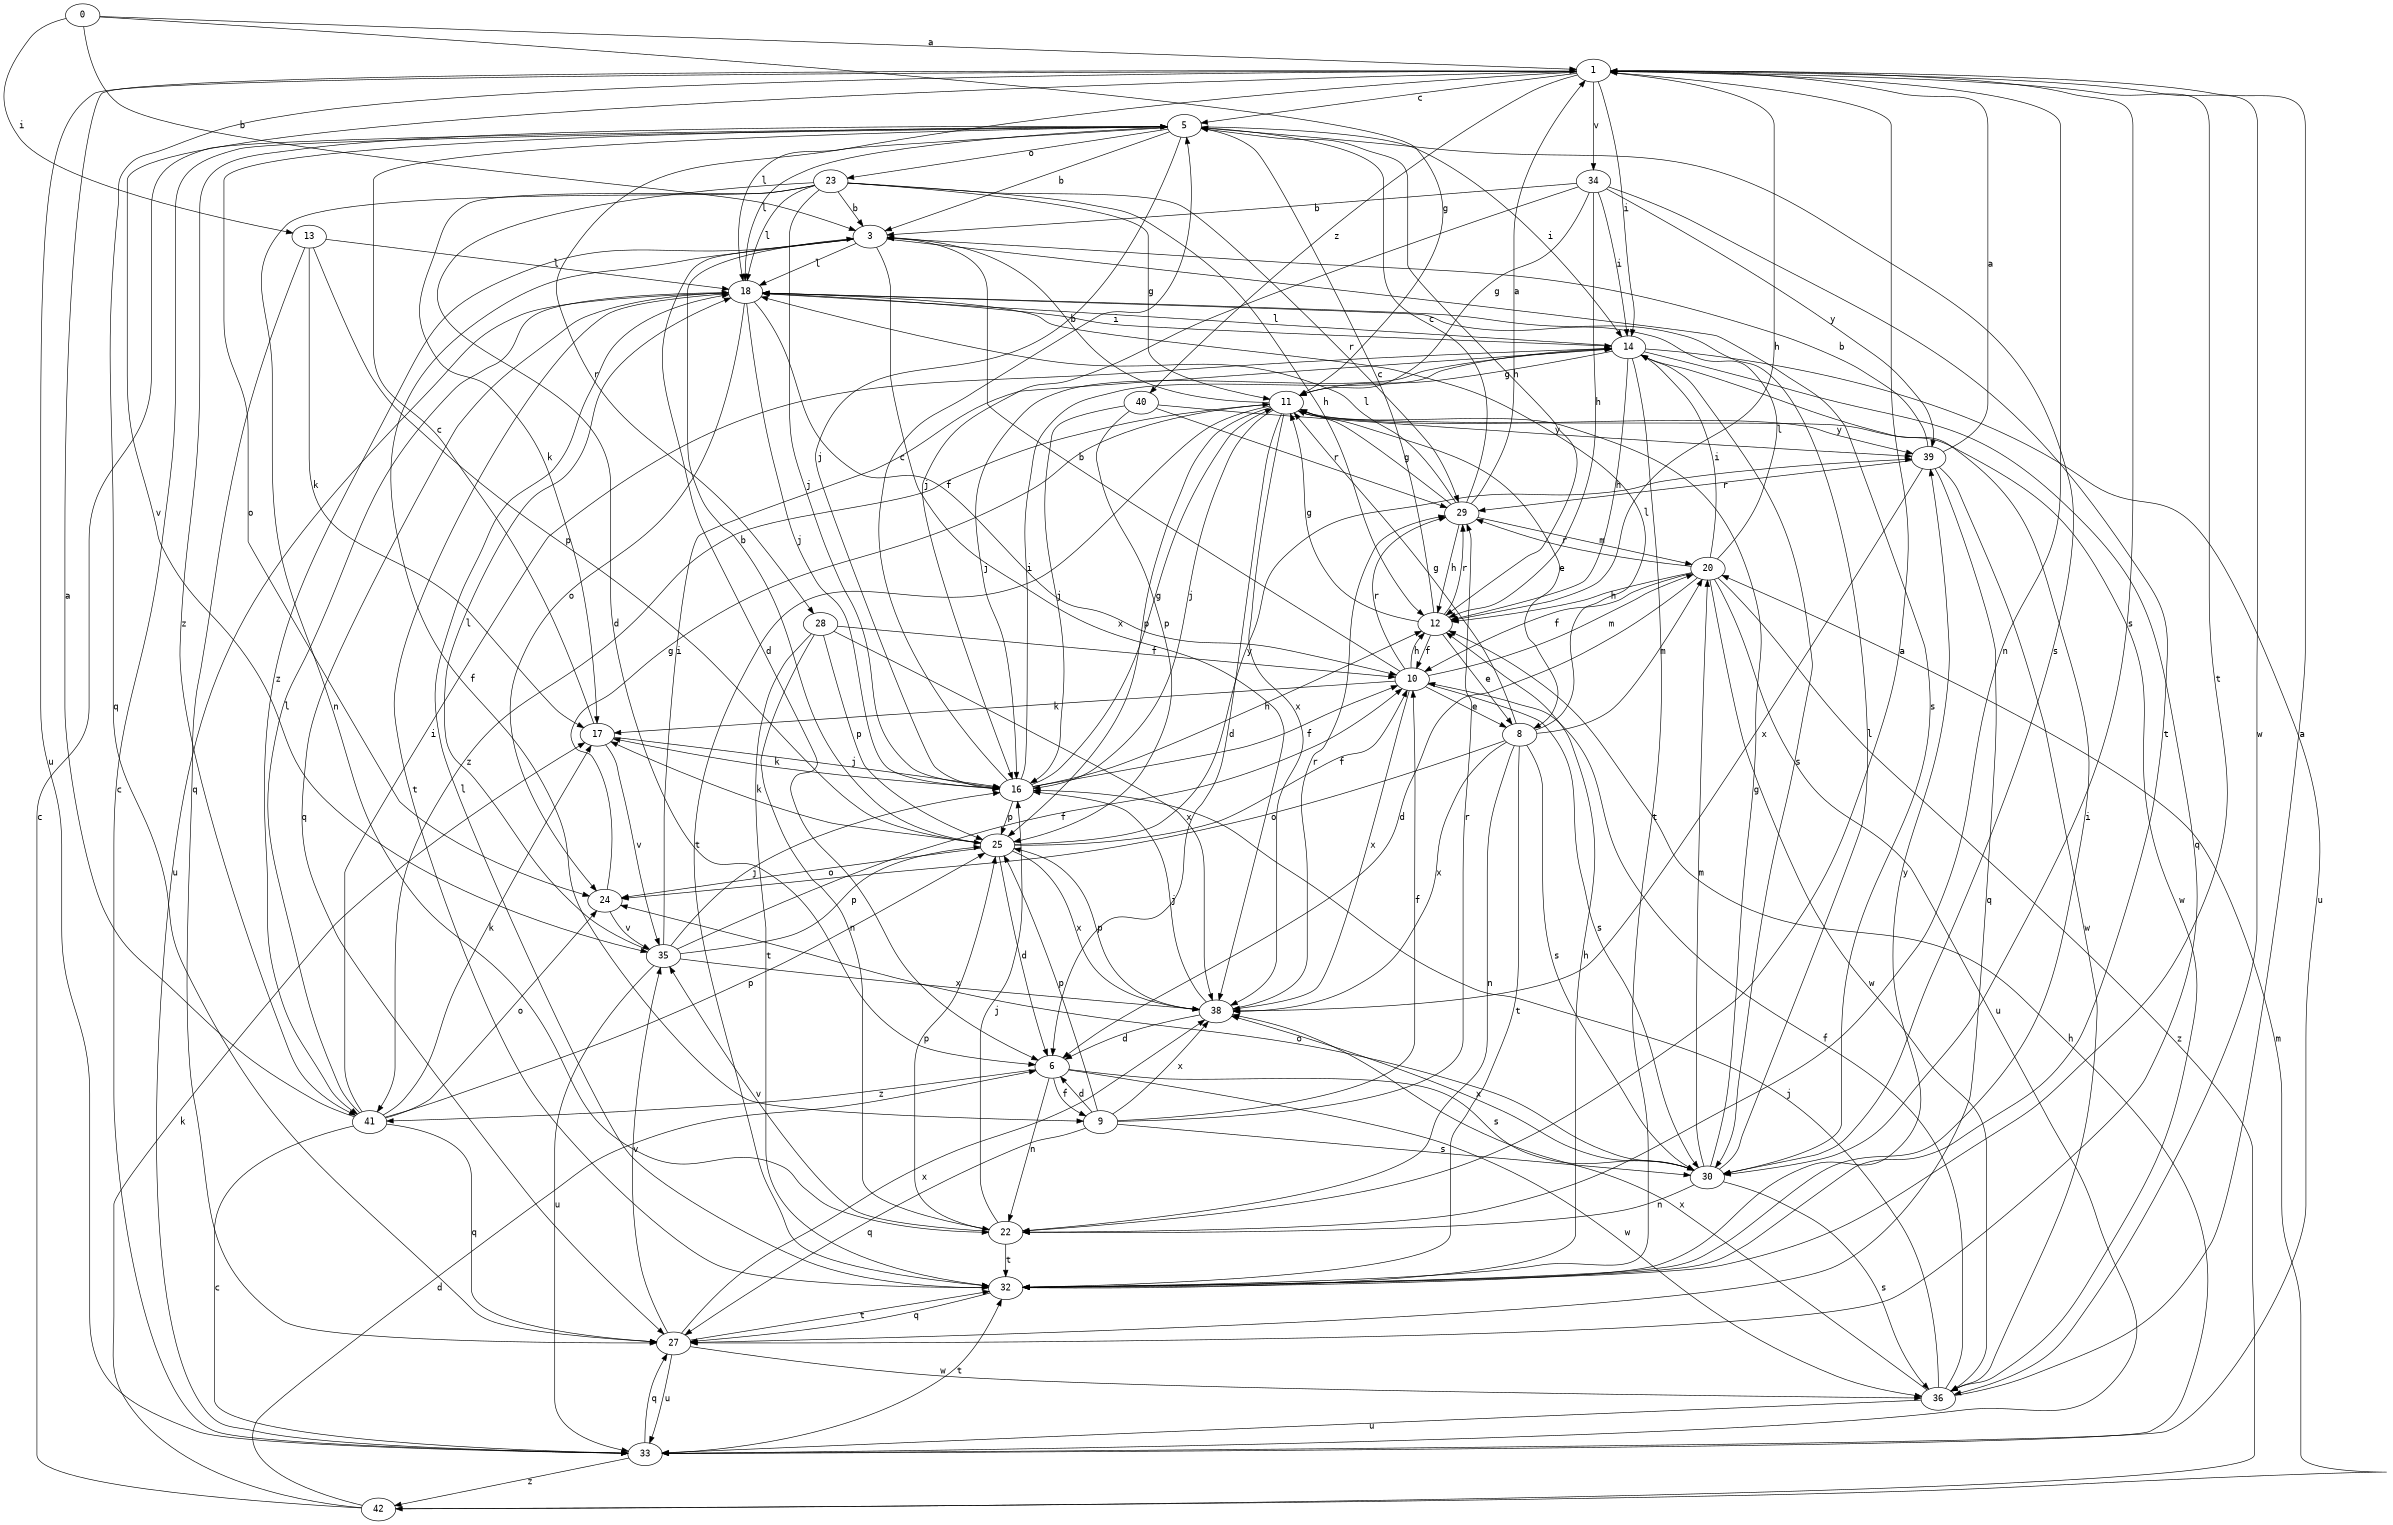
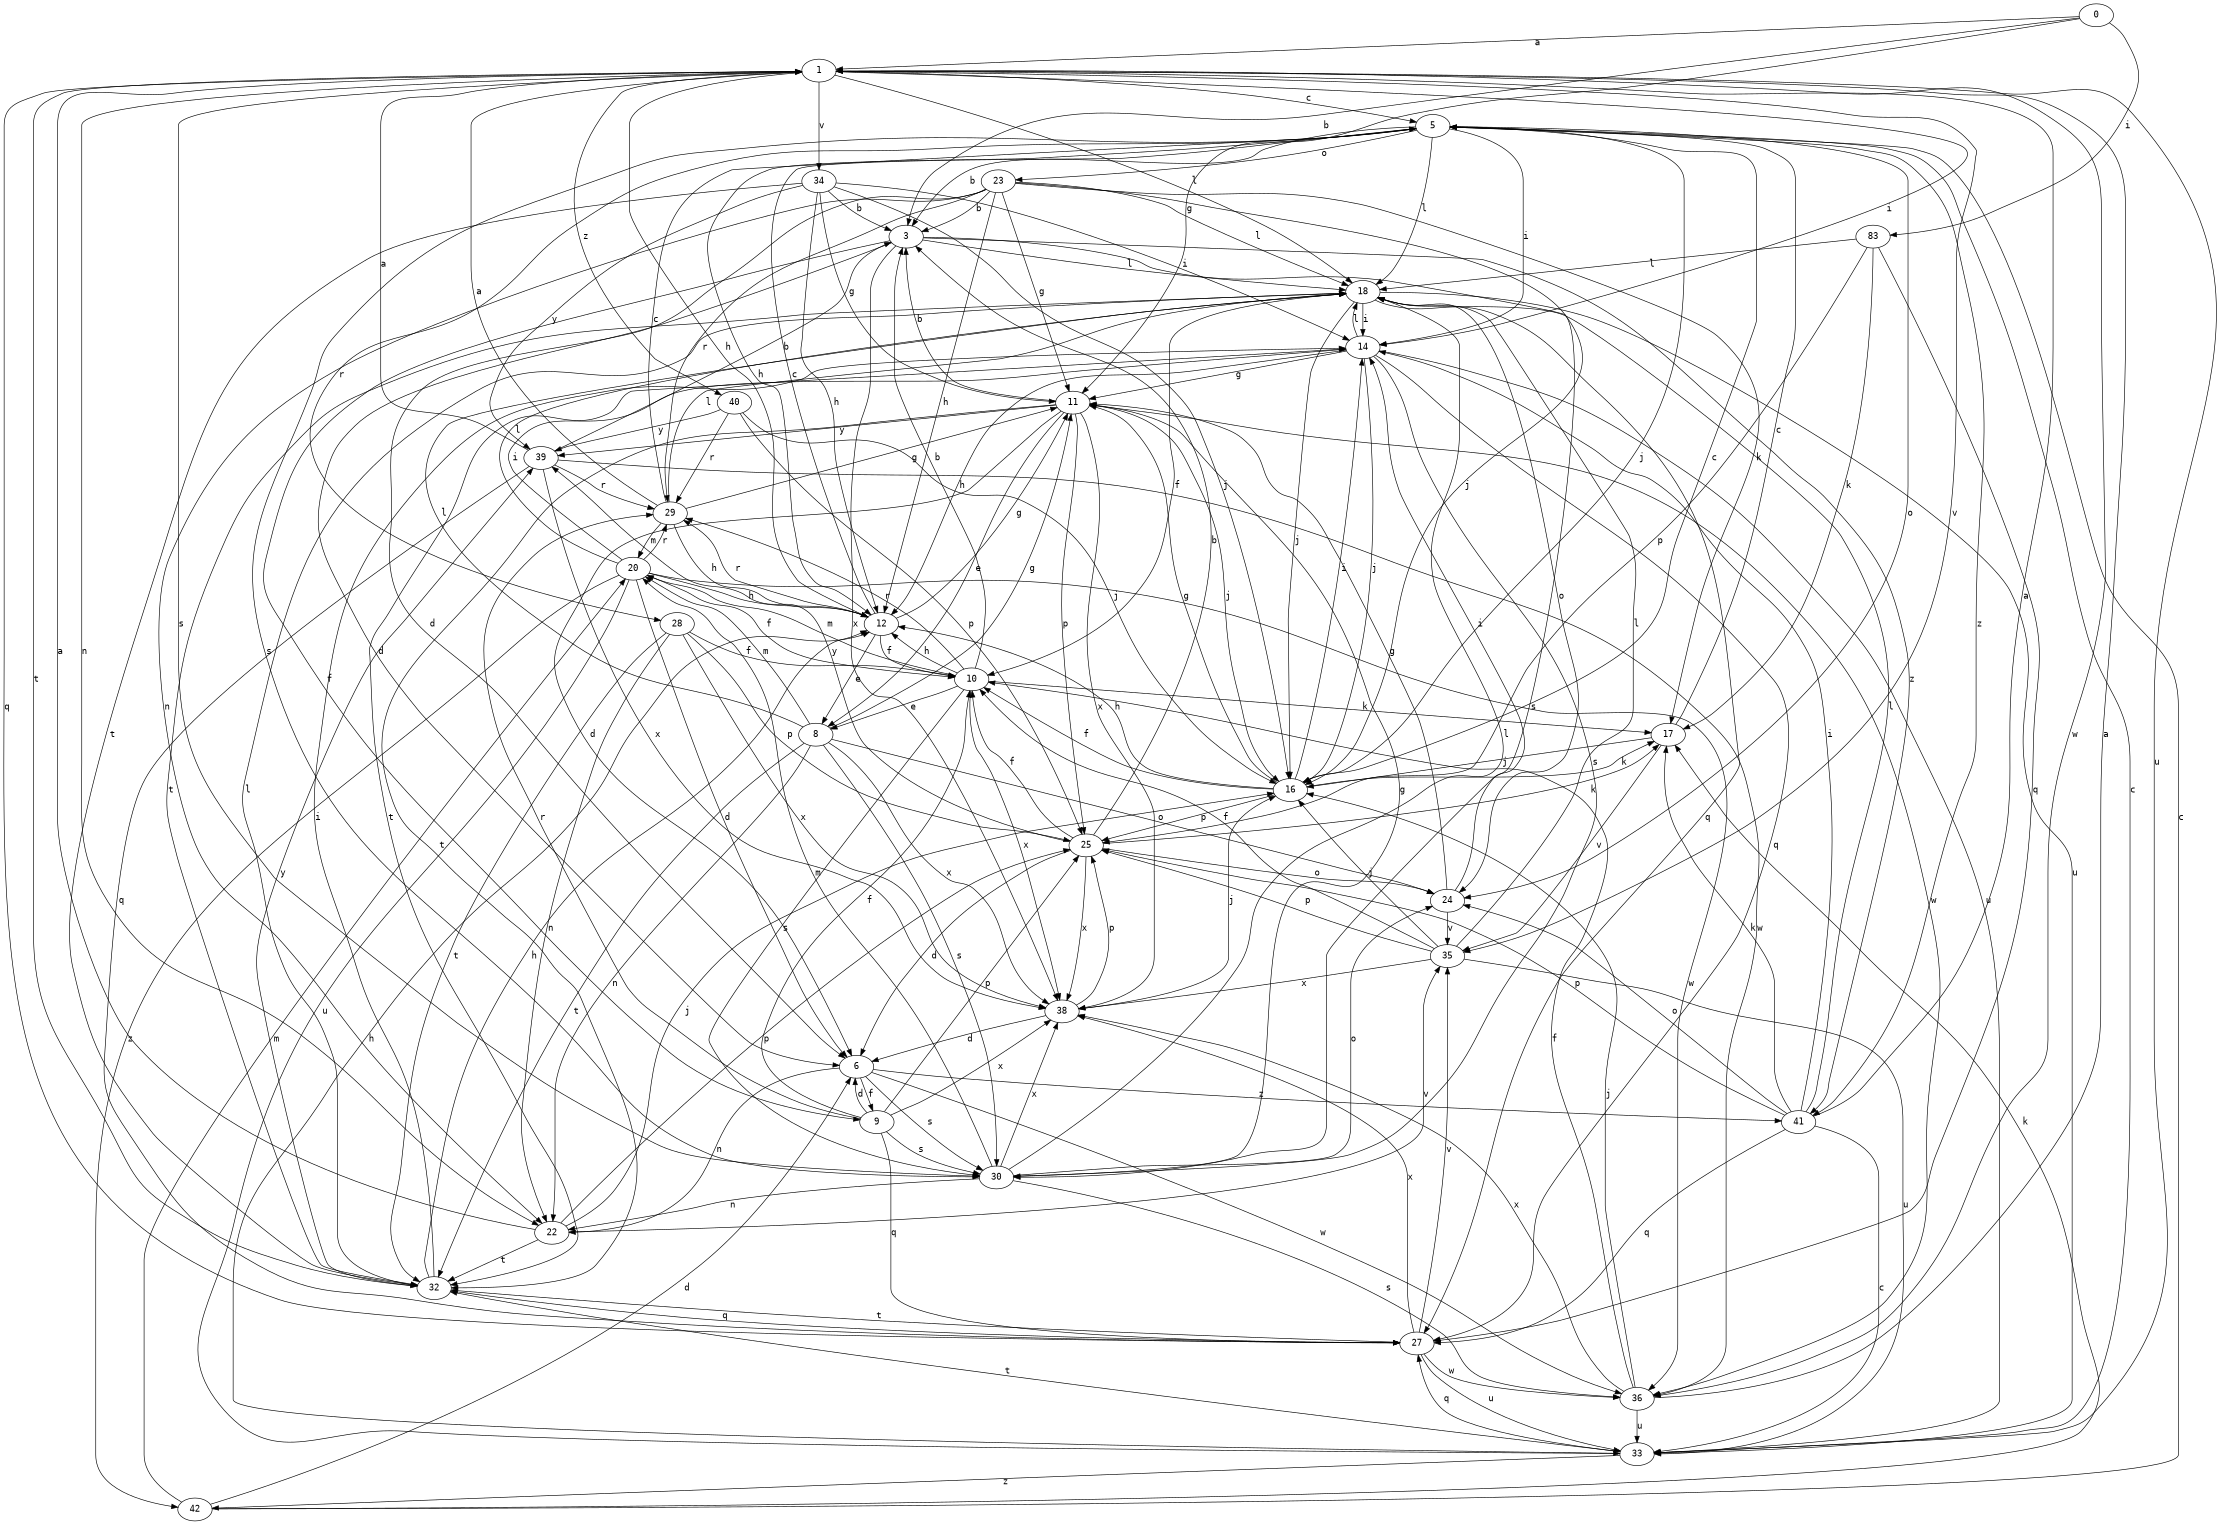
(309, 237) -> (1873, 237)
(940, 431) -> (1483, 646)
(669, 584) -> none
(1312, 759) -> none
